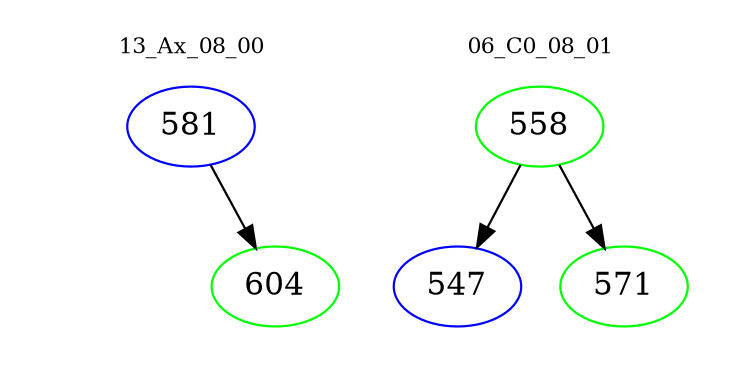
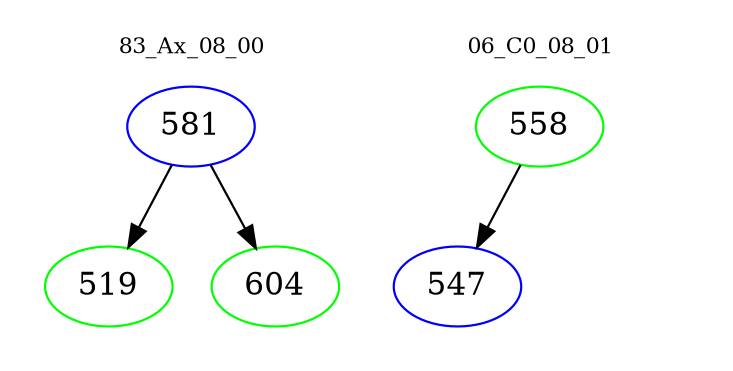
(192, 48) -> (192, 48)
none -> (109, 286)
(624, 286) -> none
